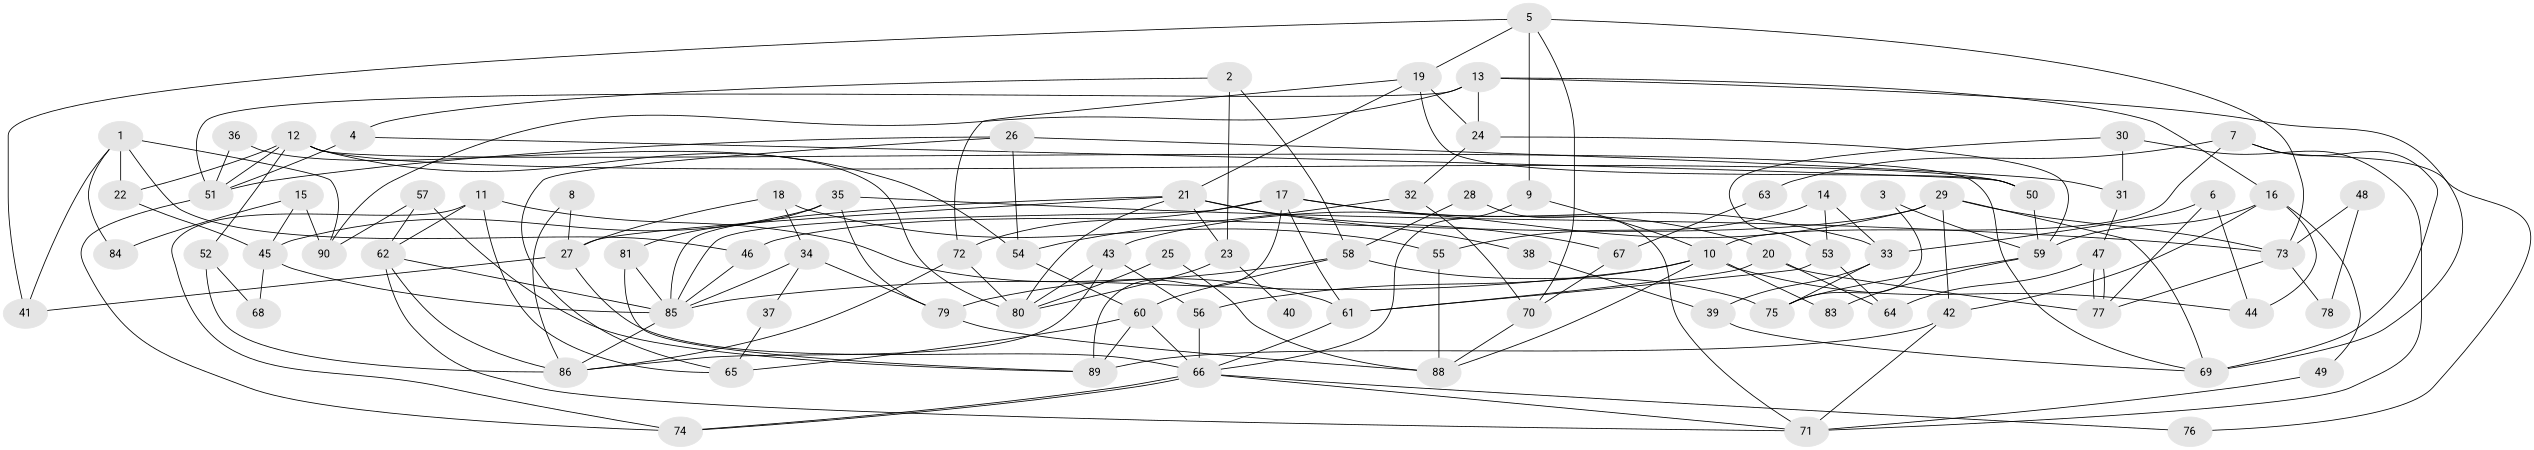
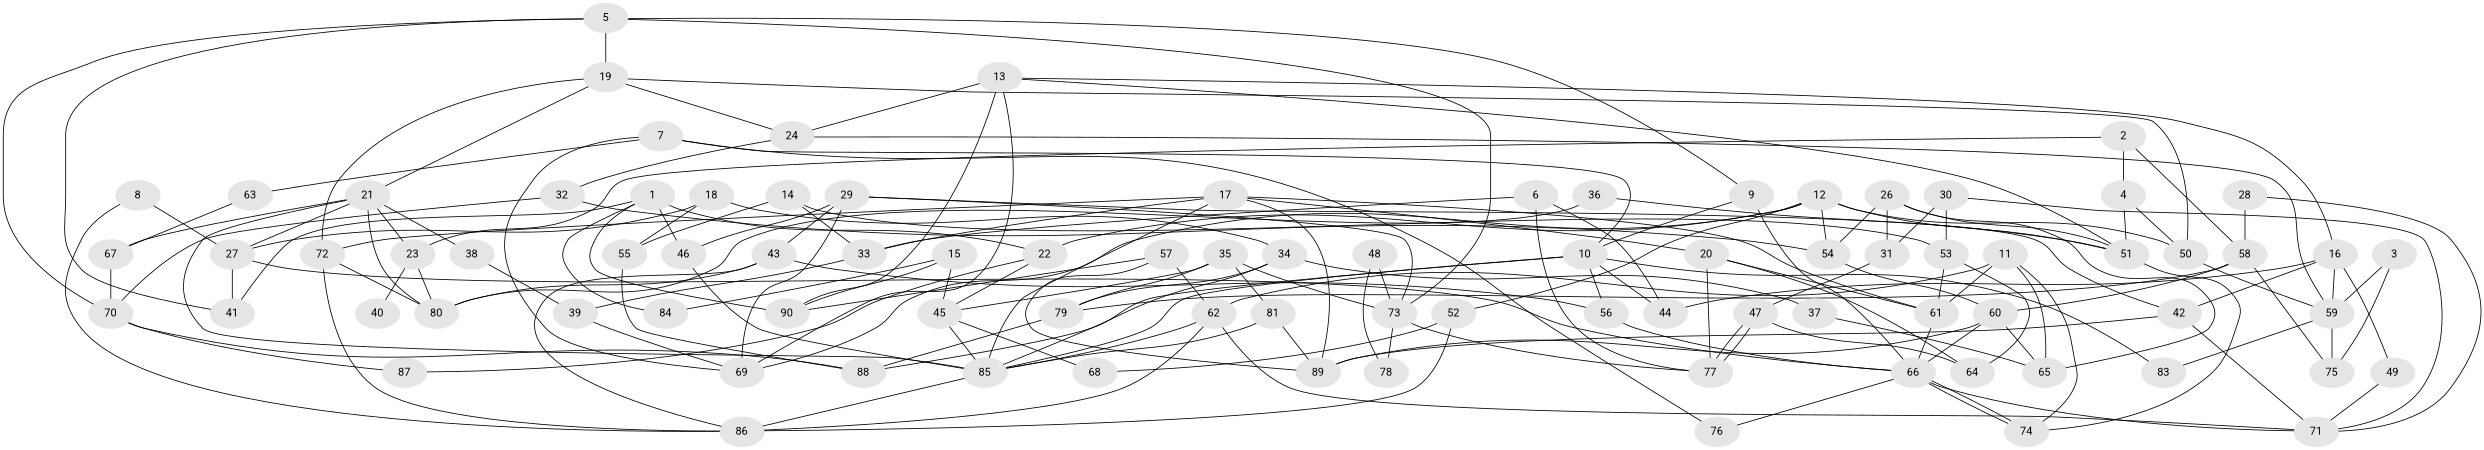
(1168, 254) -> none
(1830, 284) -> none
none -> (405, 373)
